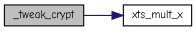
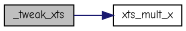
(44, 15) -> (39, 15)
